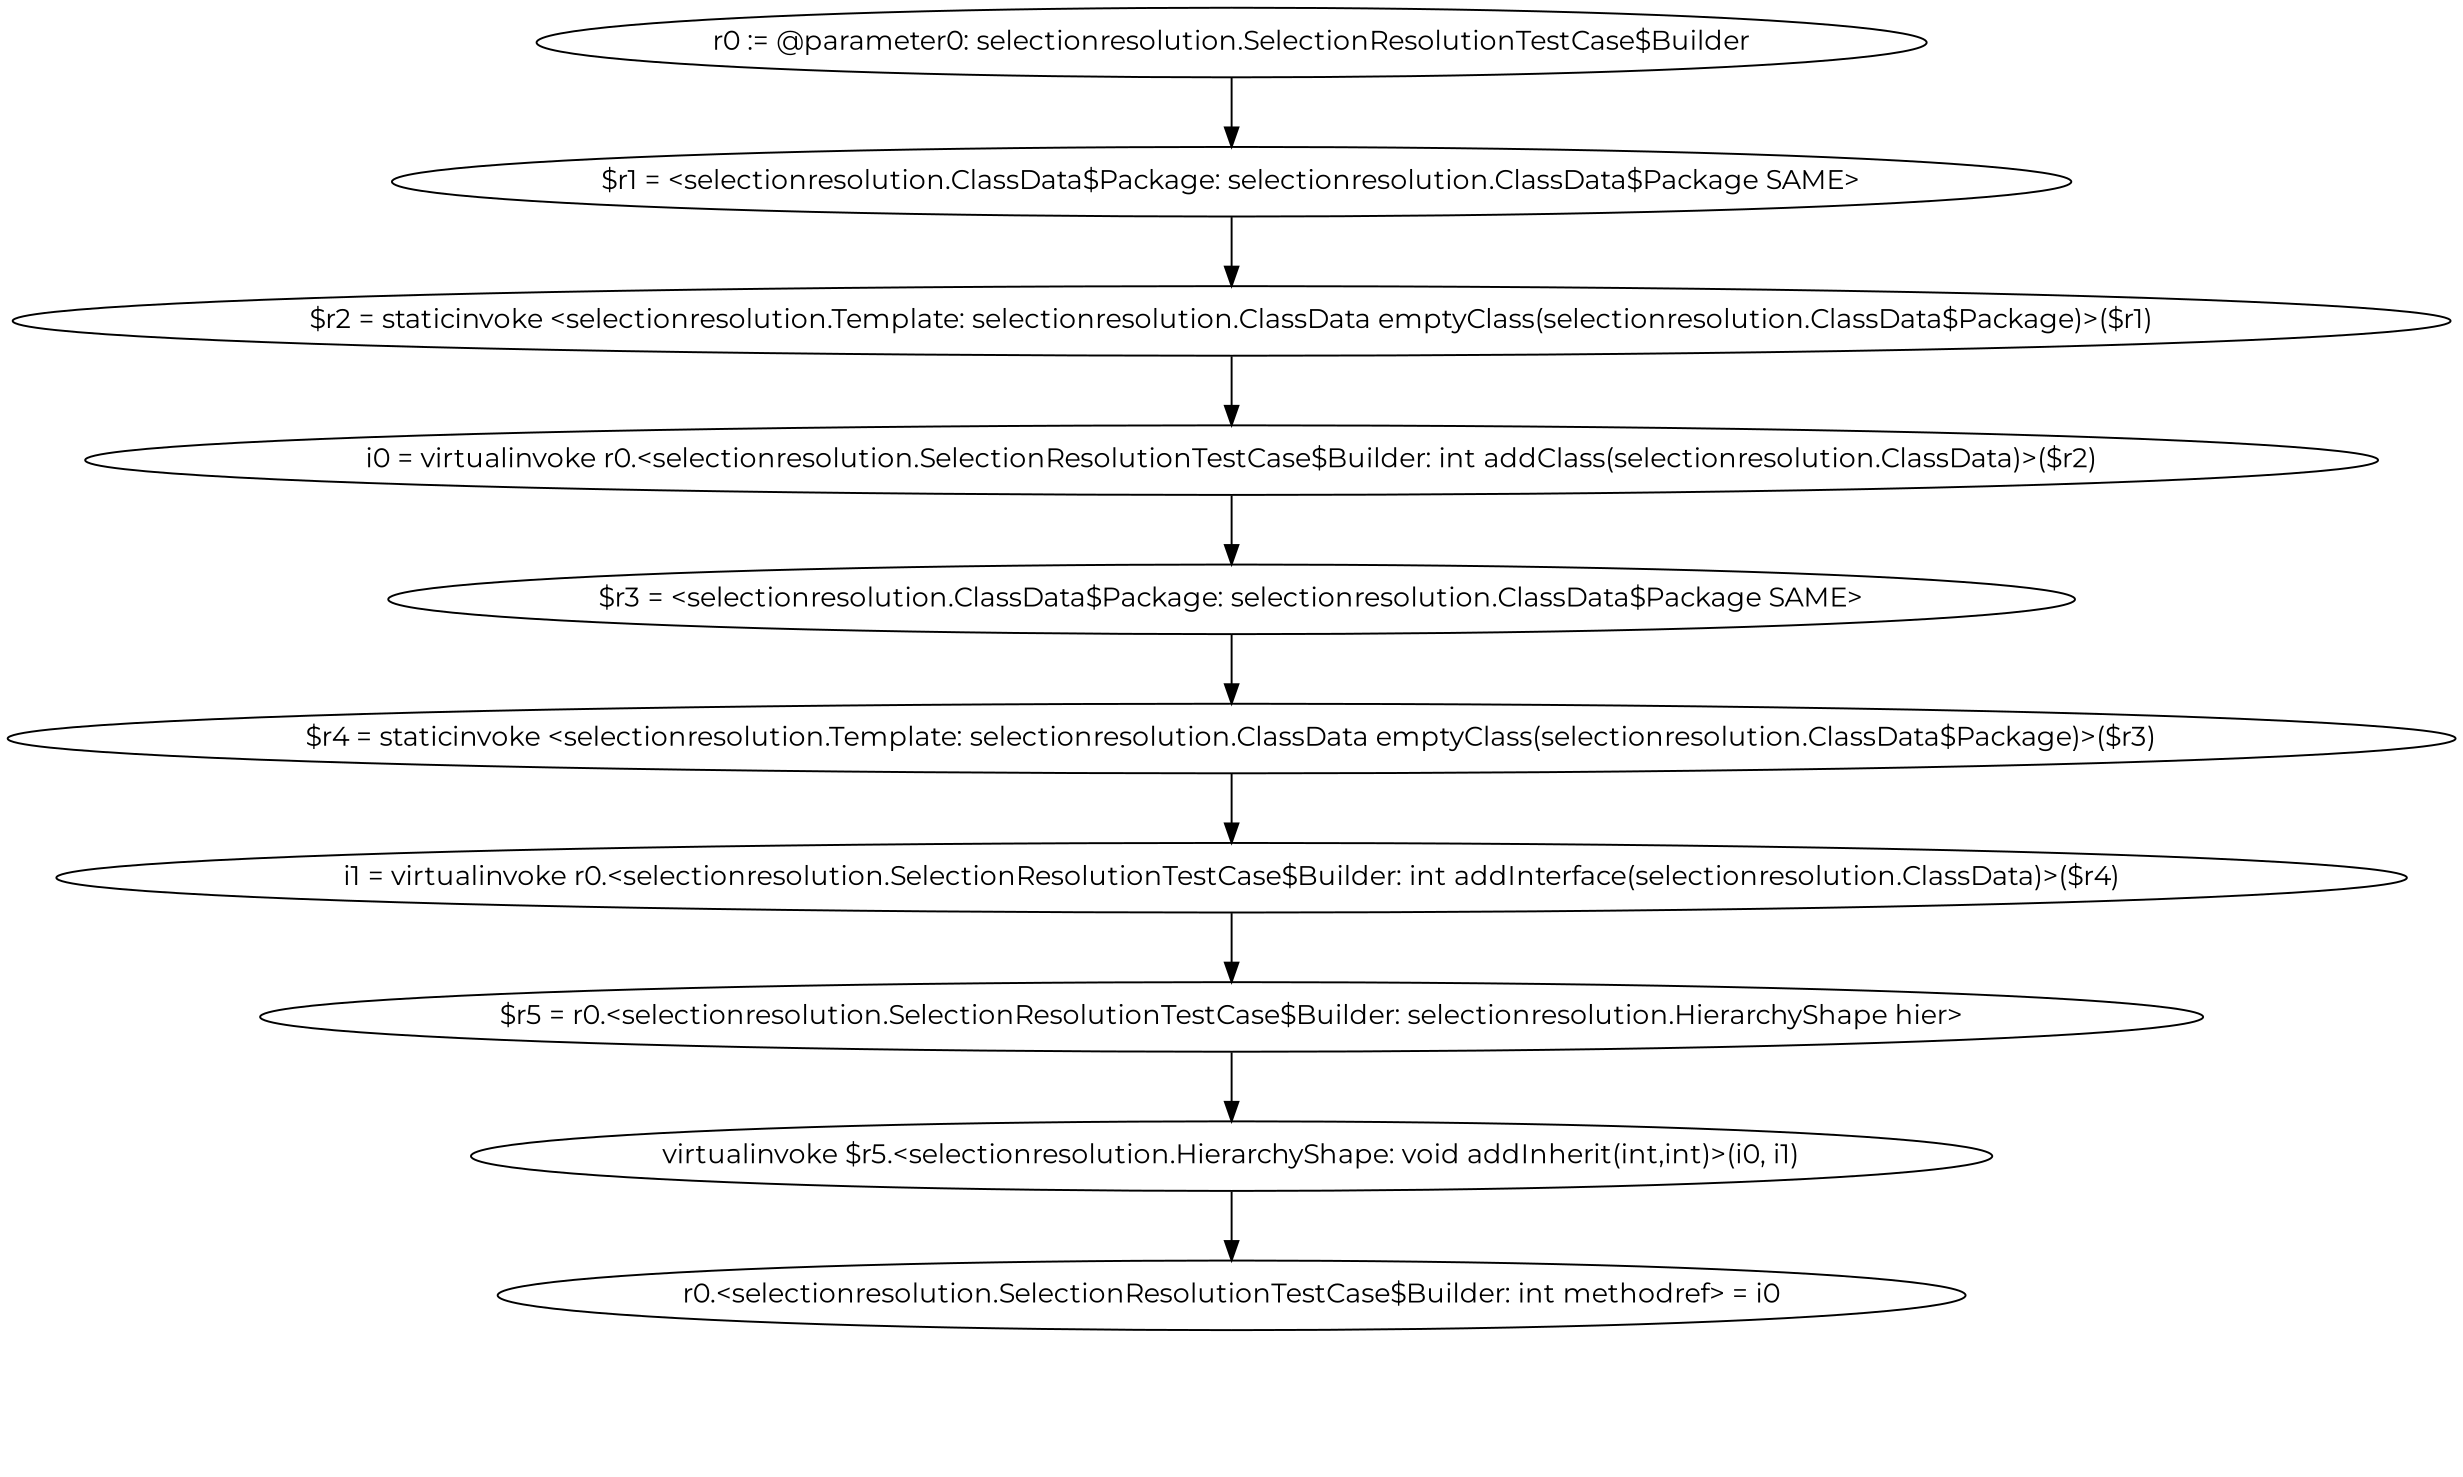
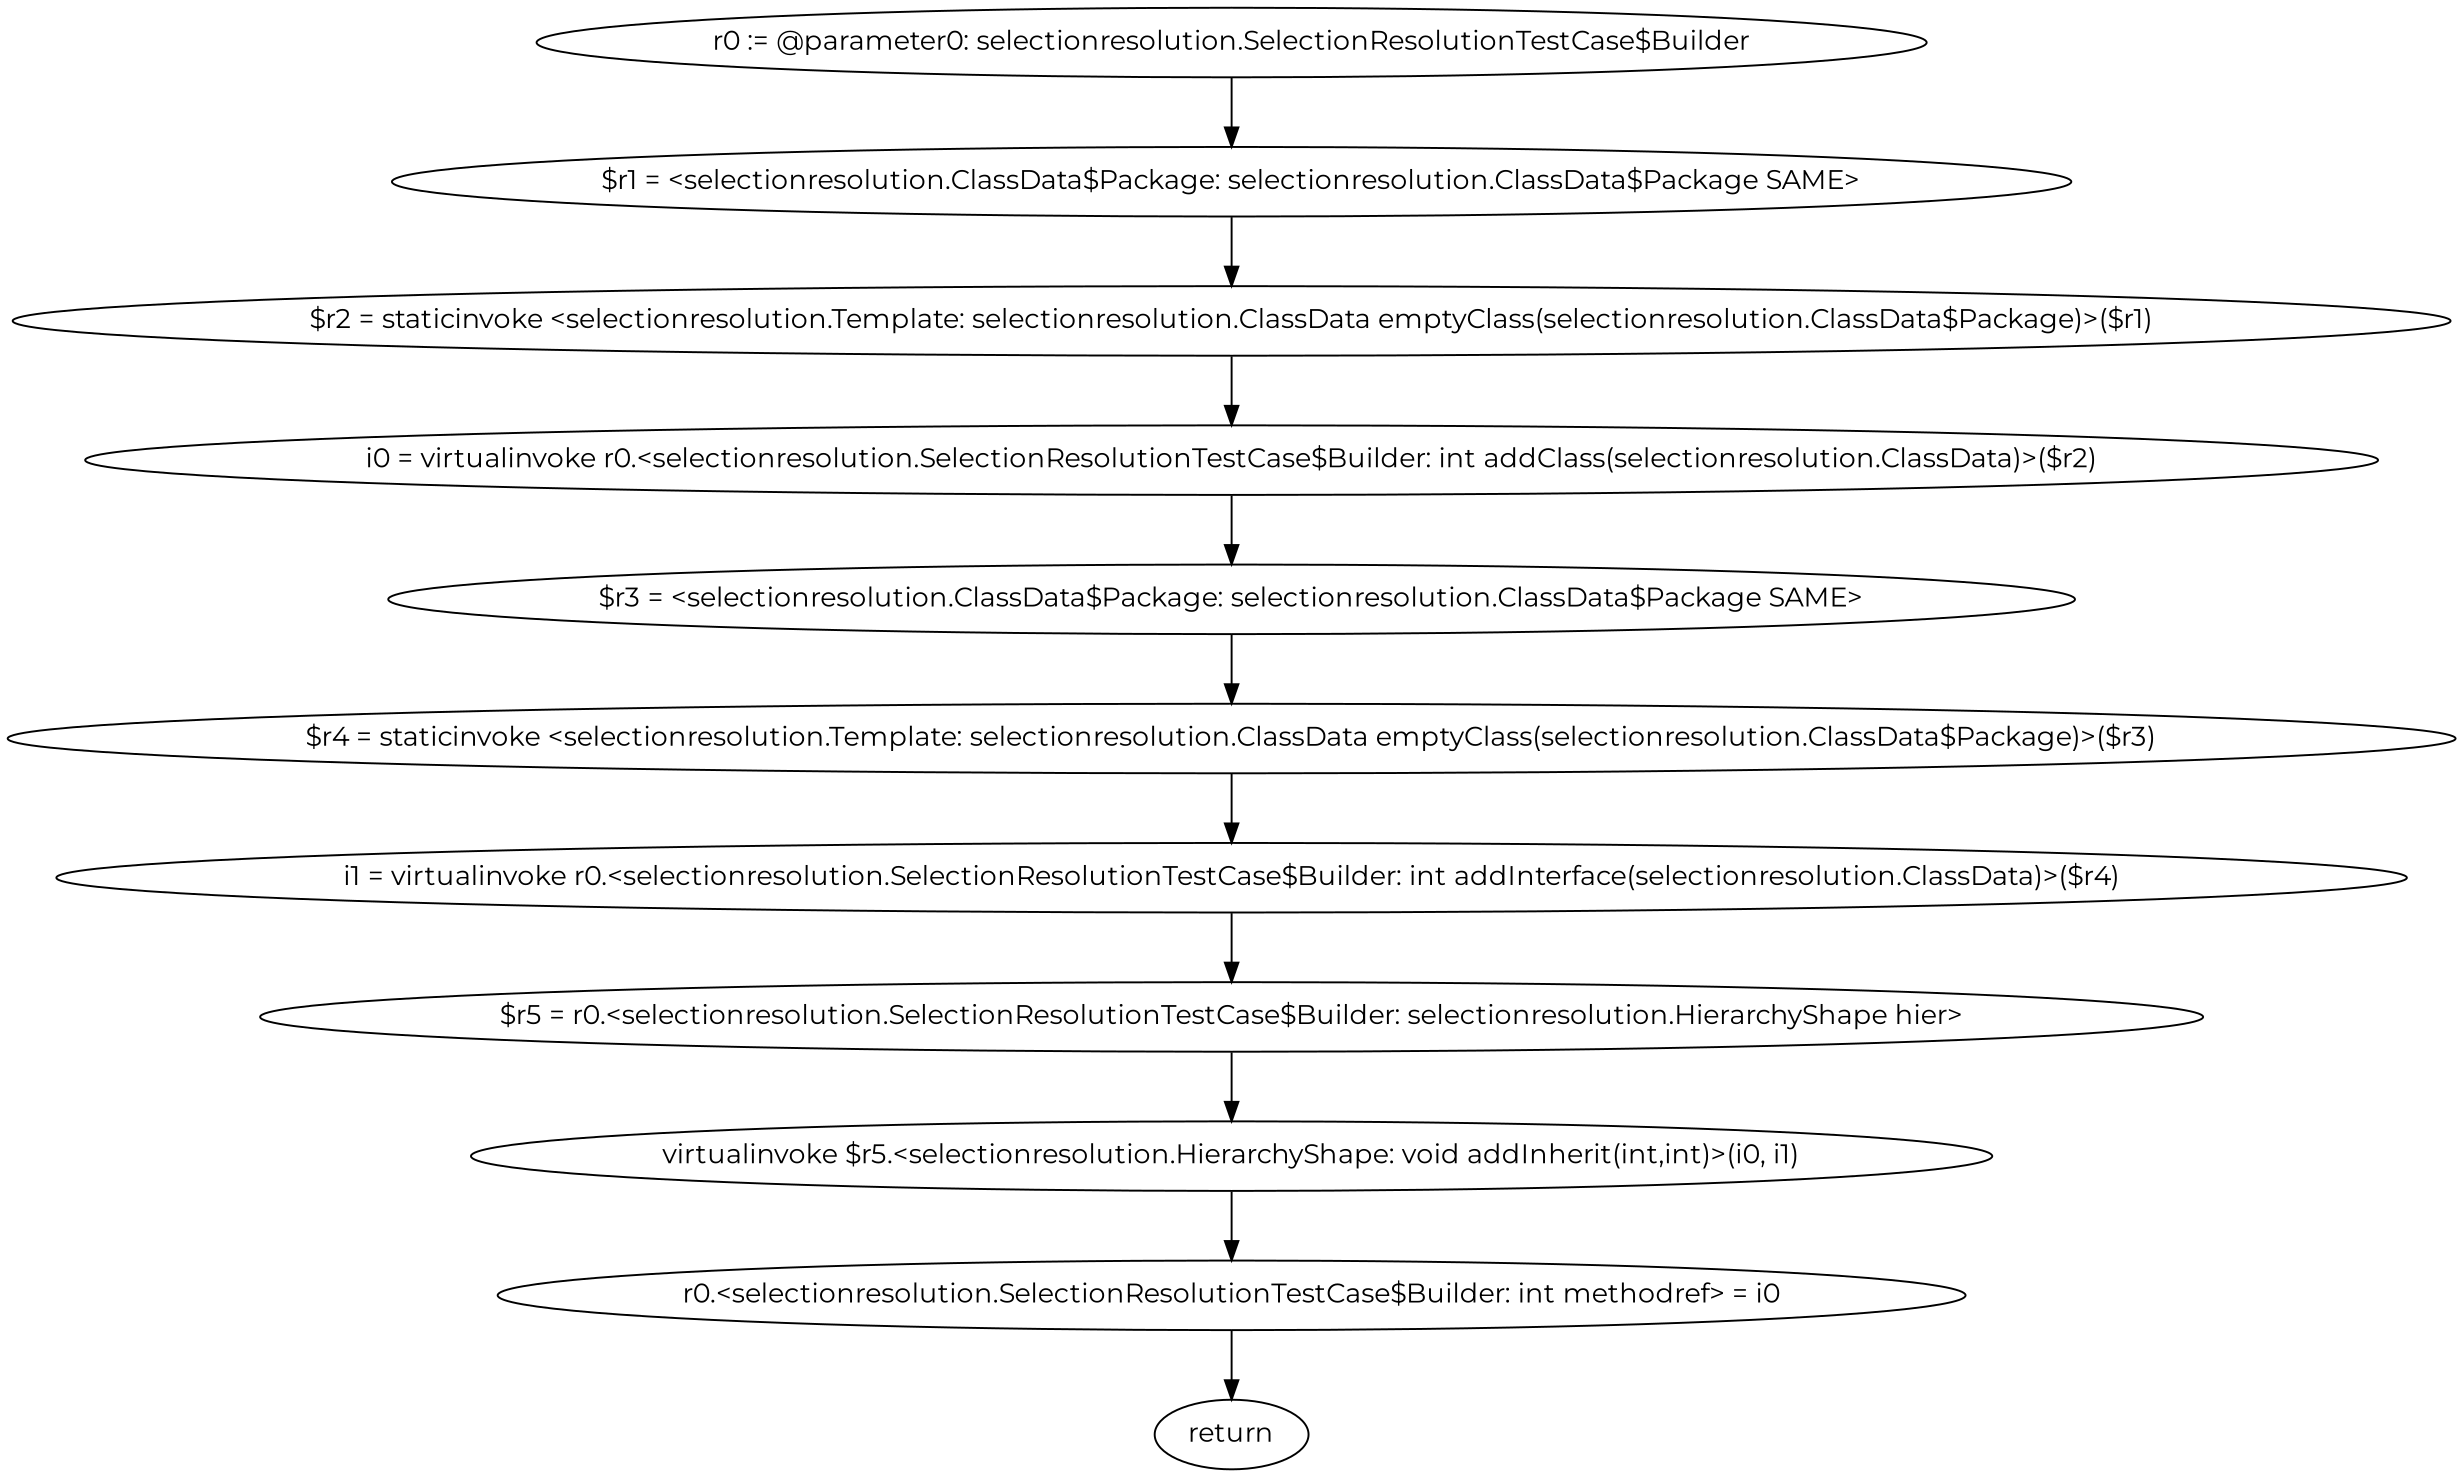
none -> (1232, 1435)
